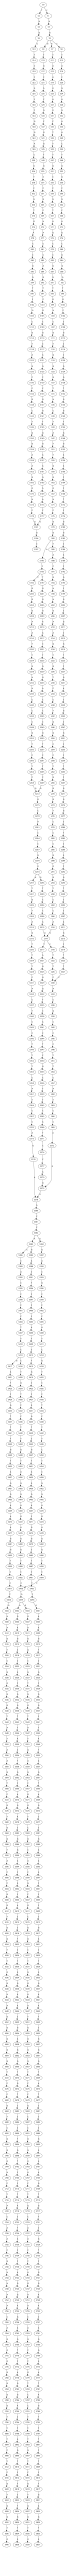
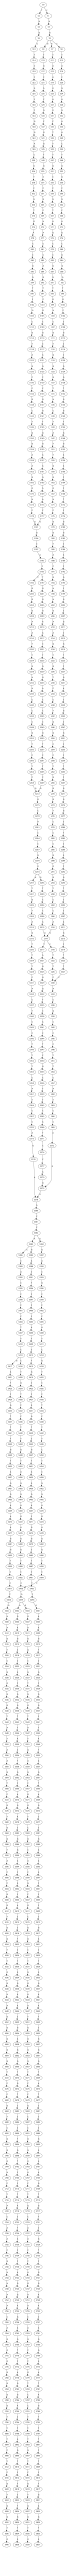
(46, 548) -> (39, 554)
